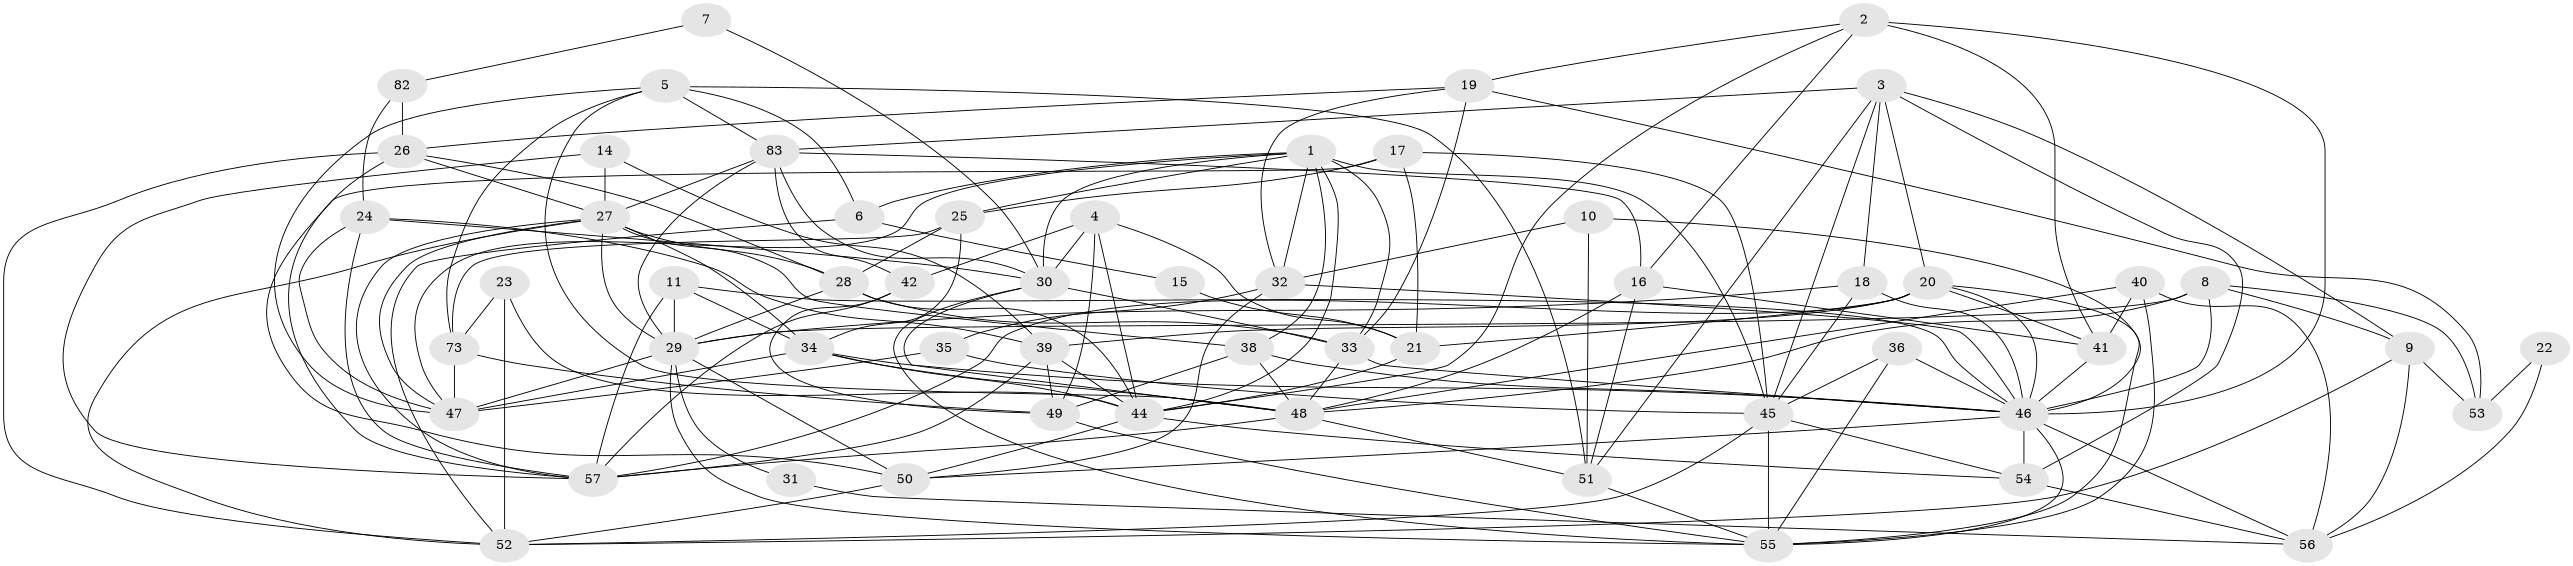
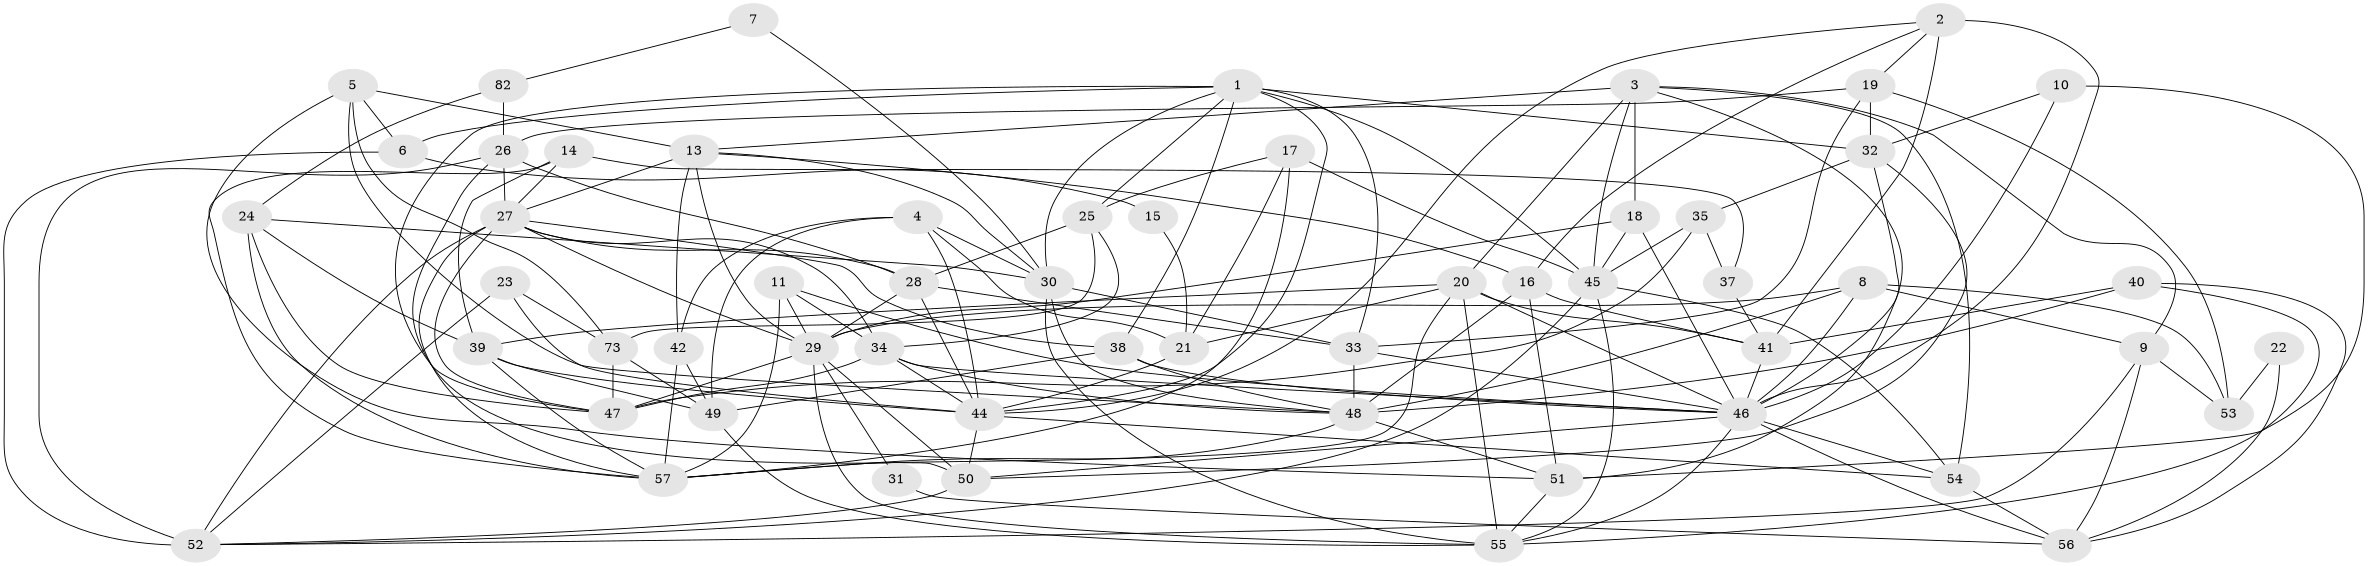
(775, 151) -> (694, 151)
(333, 165) -> none
none -> (1728, 283)
(1897, 349) -> none
